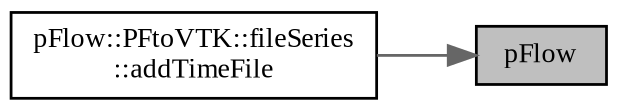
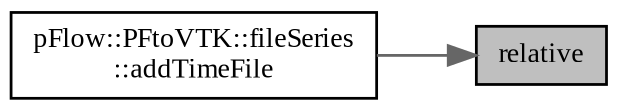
(541, 55) -> (541, 55)
